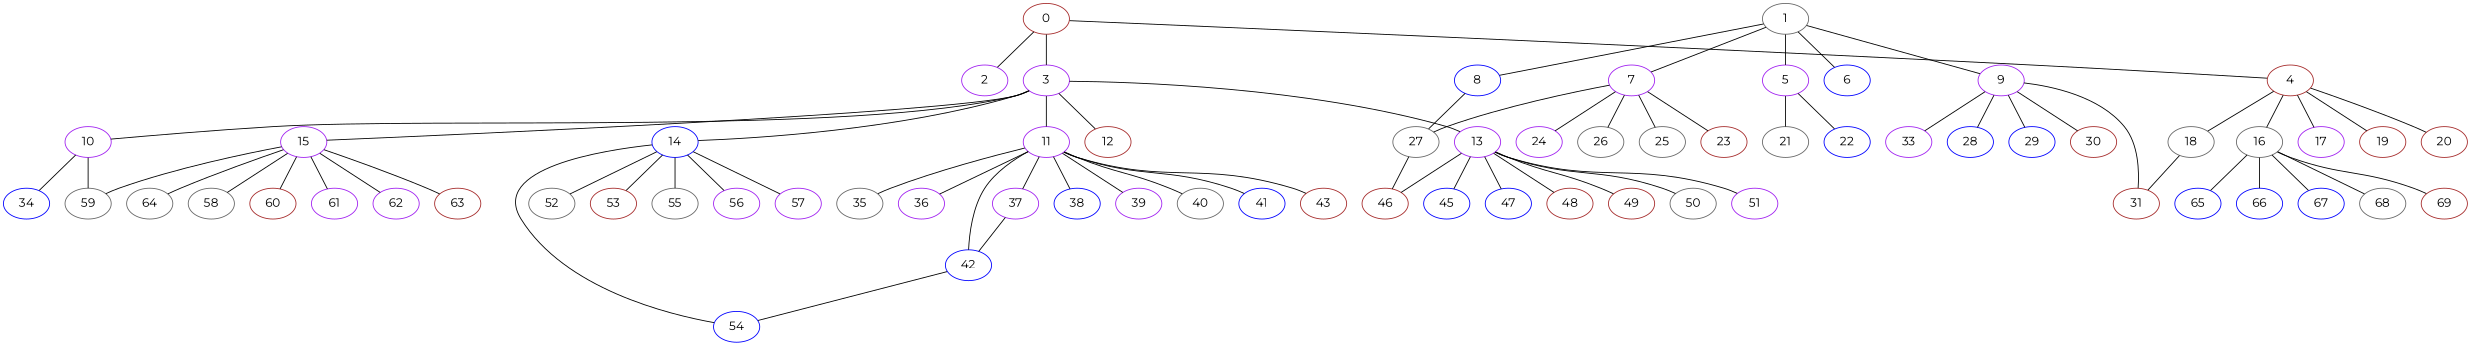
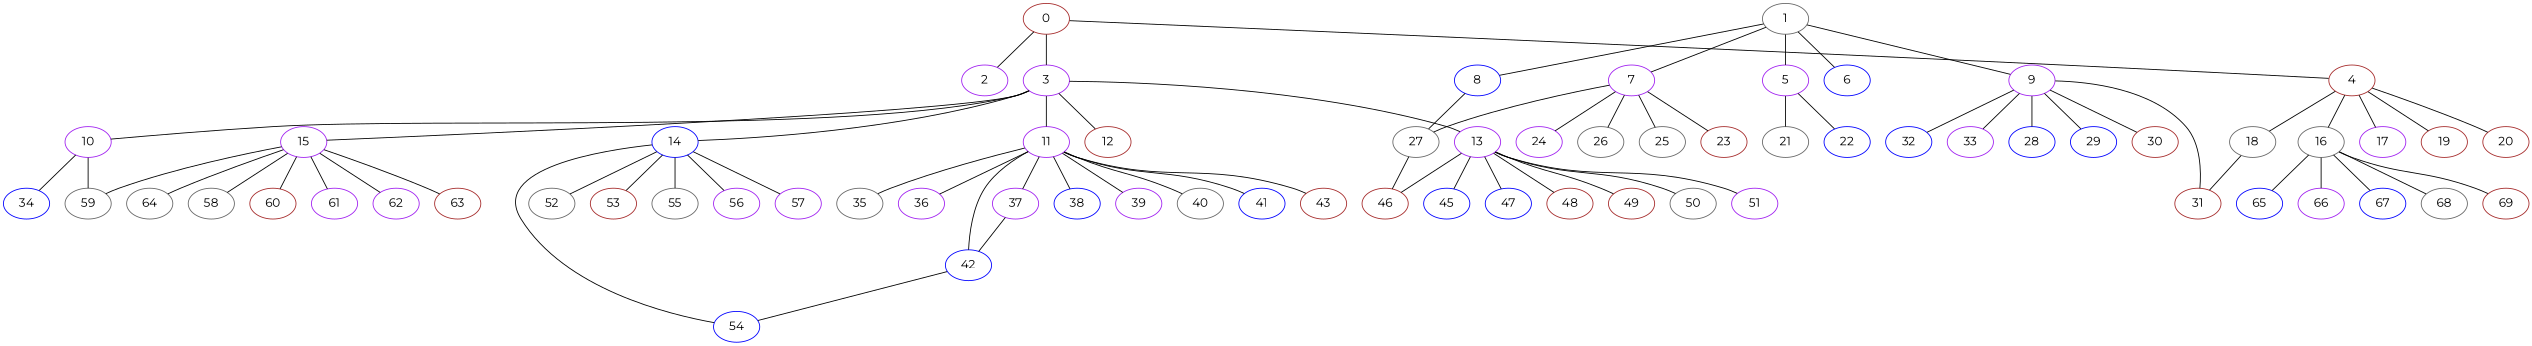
none -> (1909, 142)
(2260, 204) -> (2321, 204)
